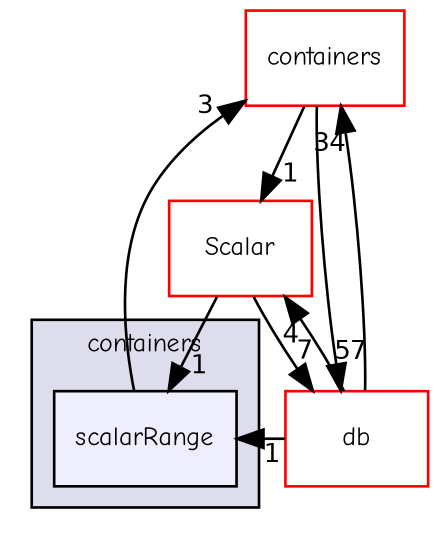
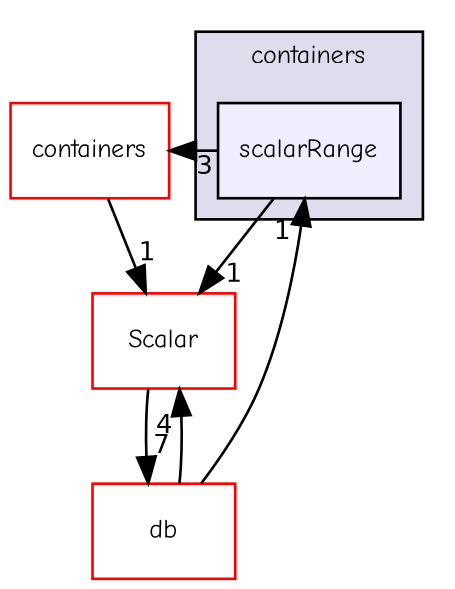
(322, 235) -> none
(360, 262) -> none
(196, 337) -> (245, 235)
